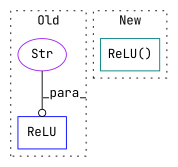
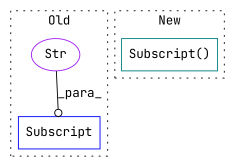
(130, 55) -> (170, 55)
(42, 133) -> (59, 133)
